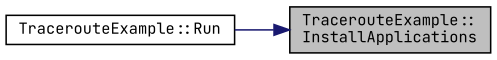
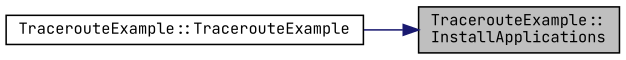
(120, 30) -> (185, 30)
